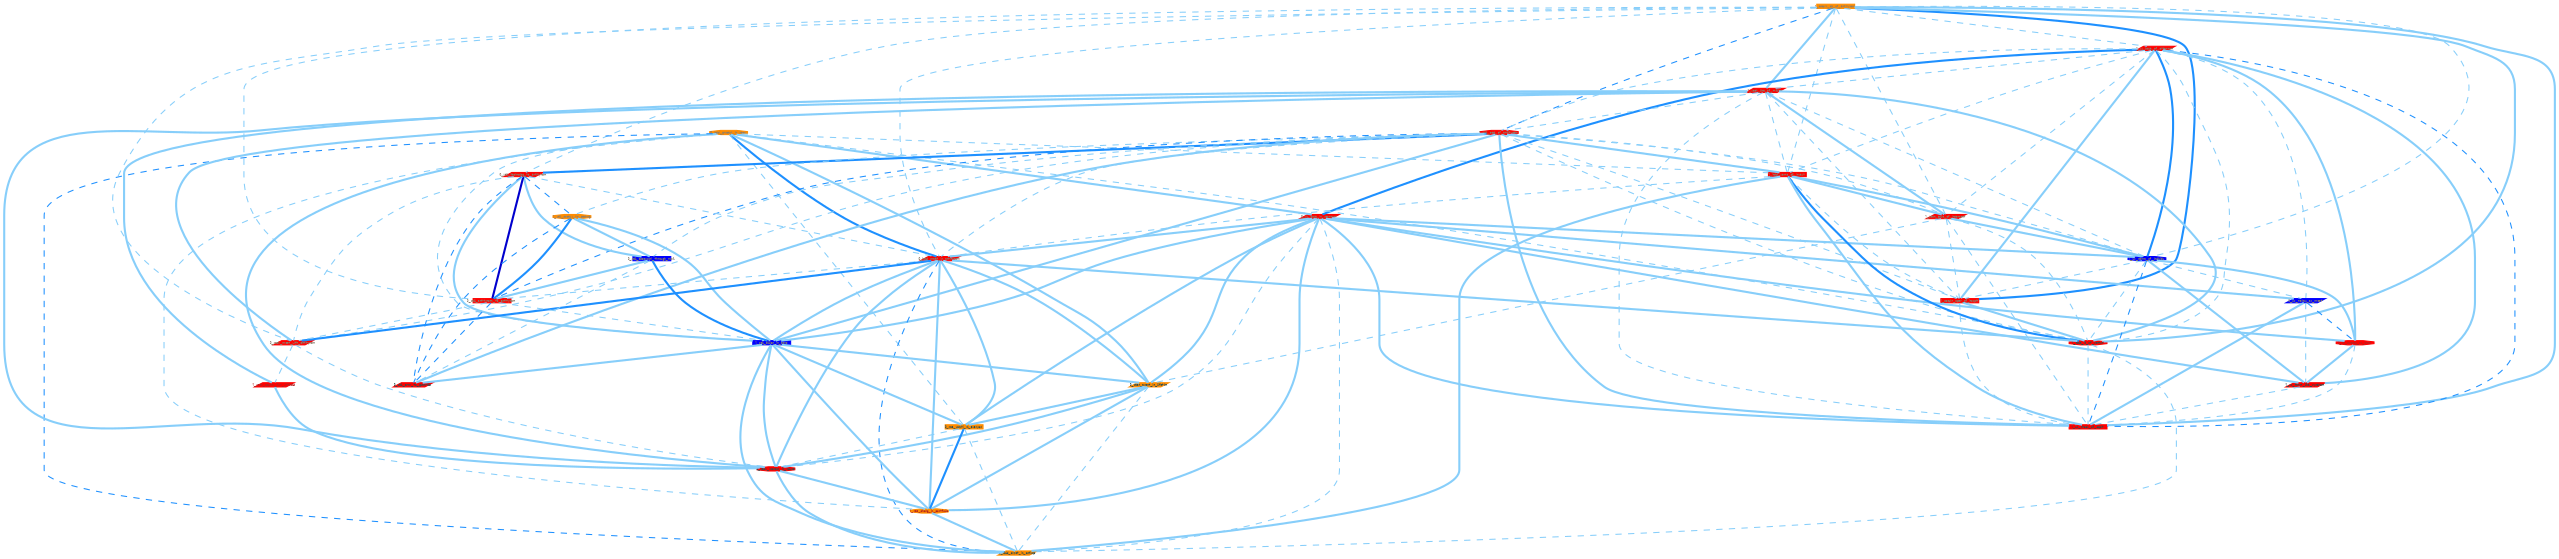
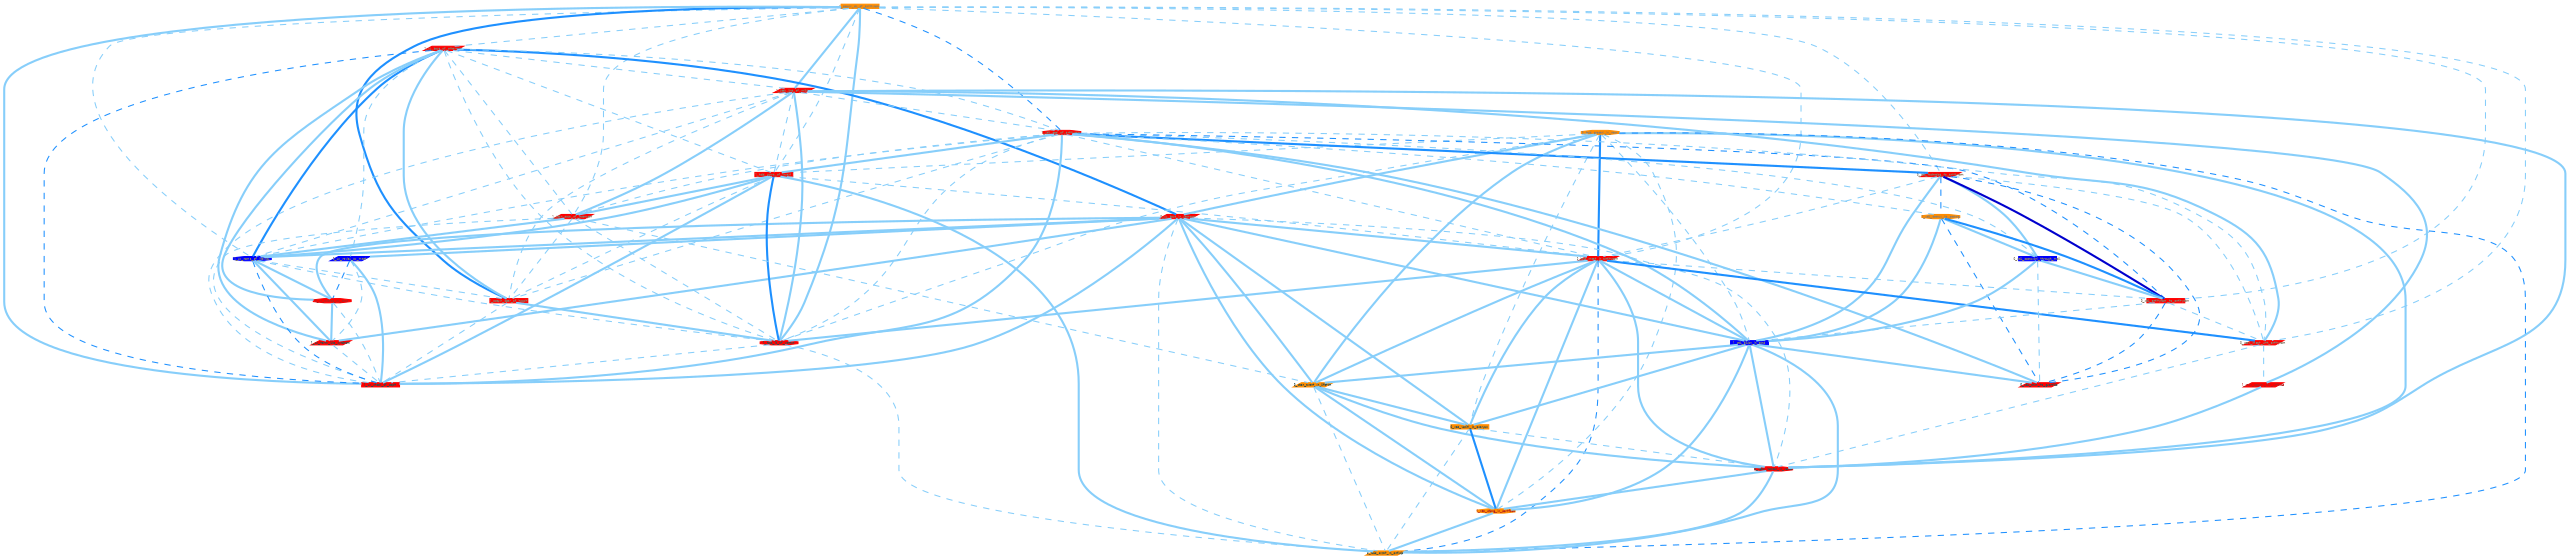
(2230, 281) -> none
(701, 313) -> (1923, 318)
